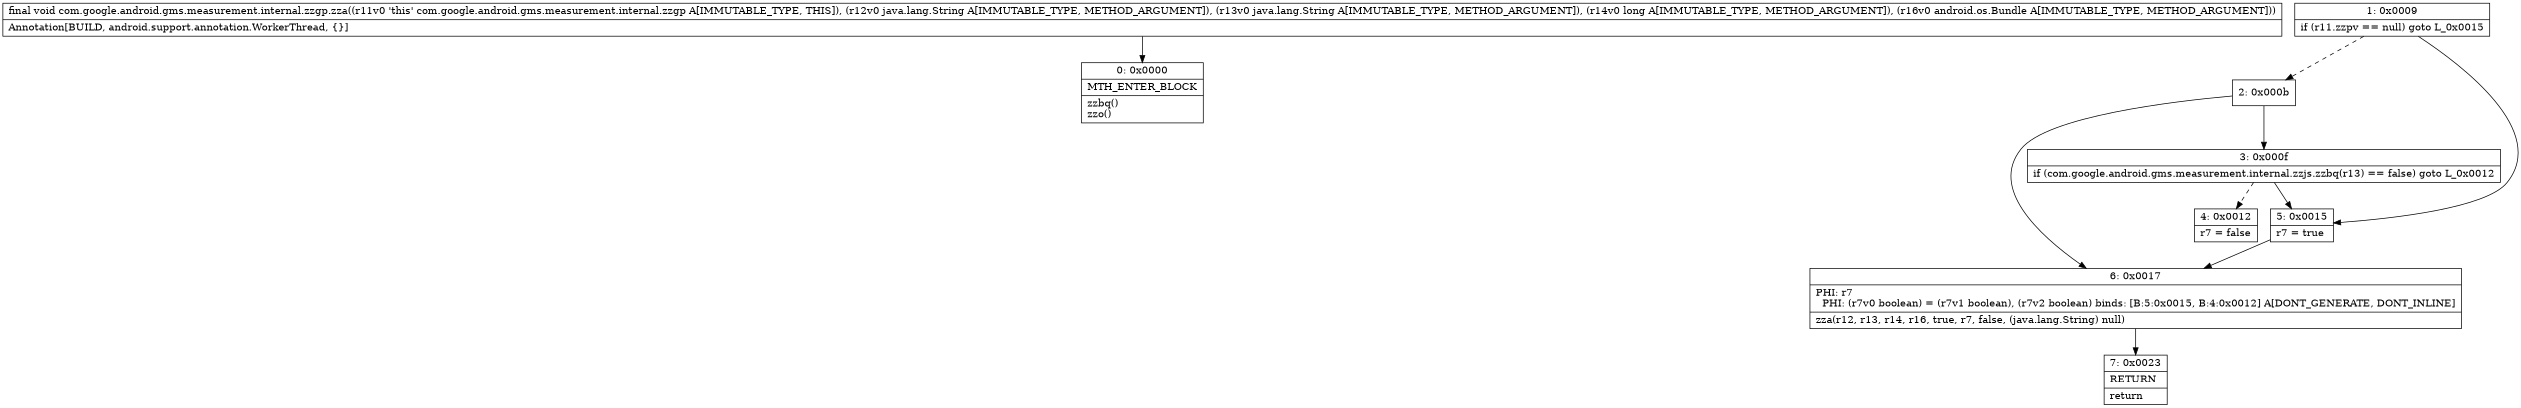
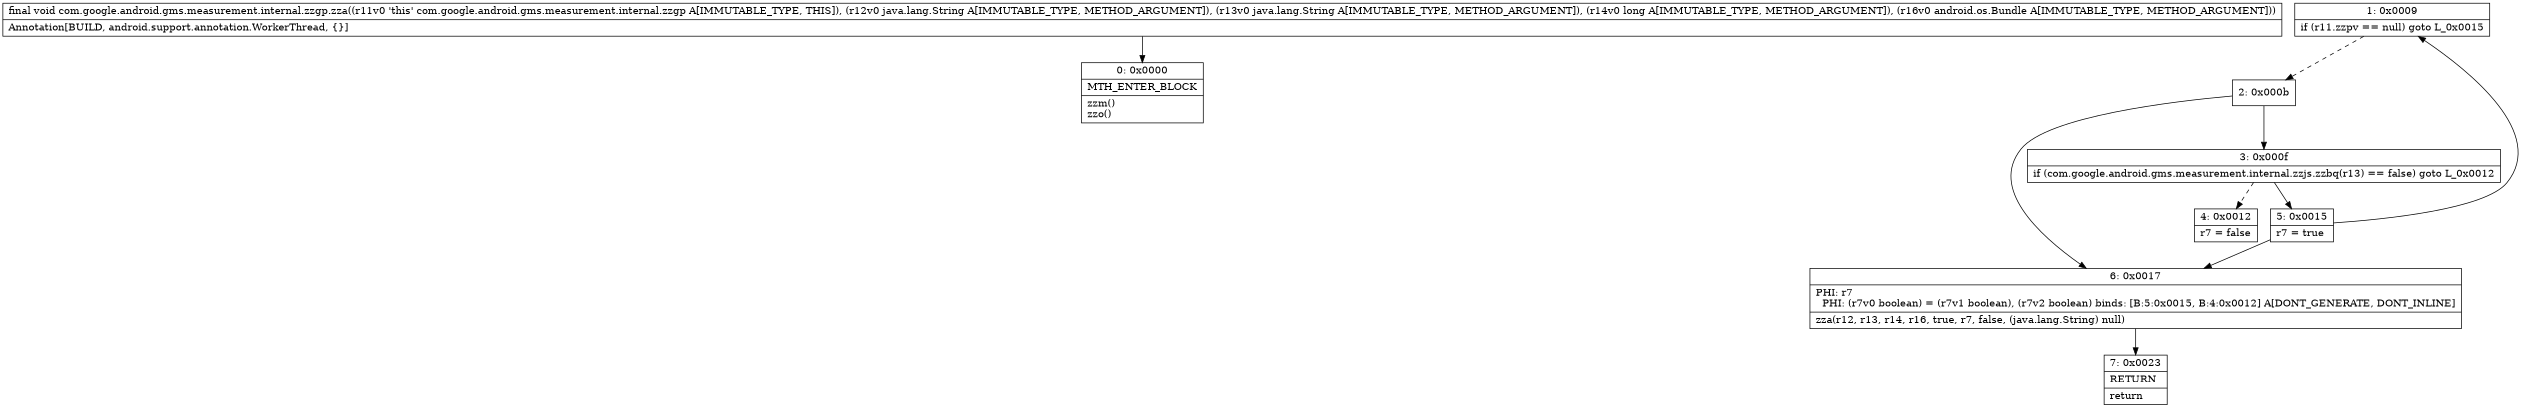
(1103, 104) -> (1102, 104)
(2511, 175) -> (2508, 181)
